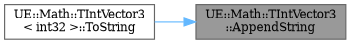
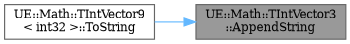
(80, 22) -> (80, 22)
